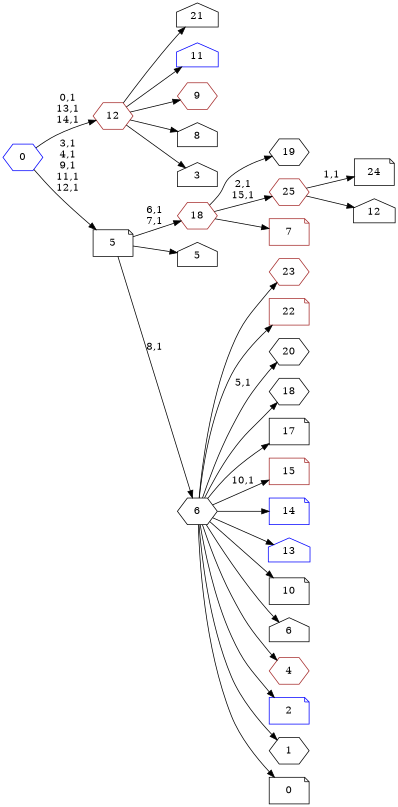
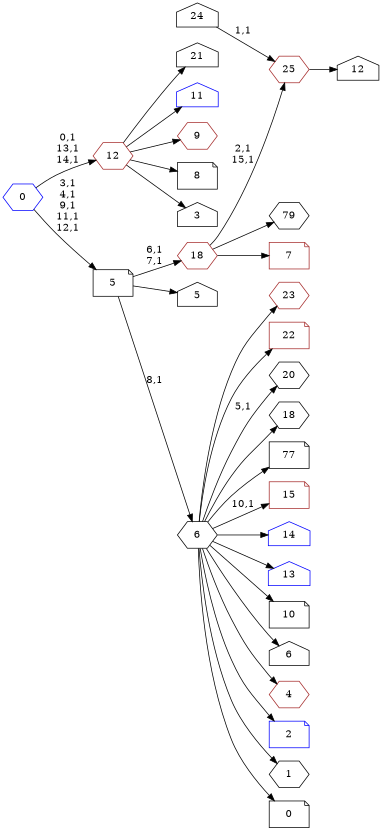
(197, 136) -> (197, 176)
(289, 152) -> (289, 216)
(374, 172) -> (197, 16)
(327, 183) -> (242, 42)
(289, 432) -> (289, 455)
(289, 511) -> (289, 535)
